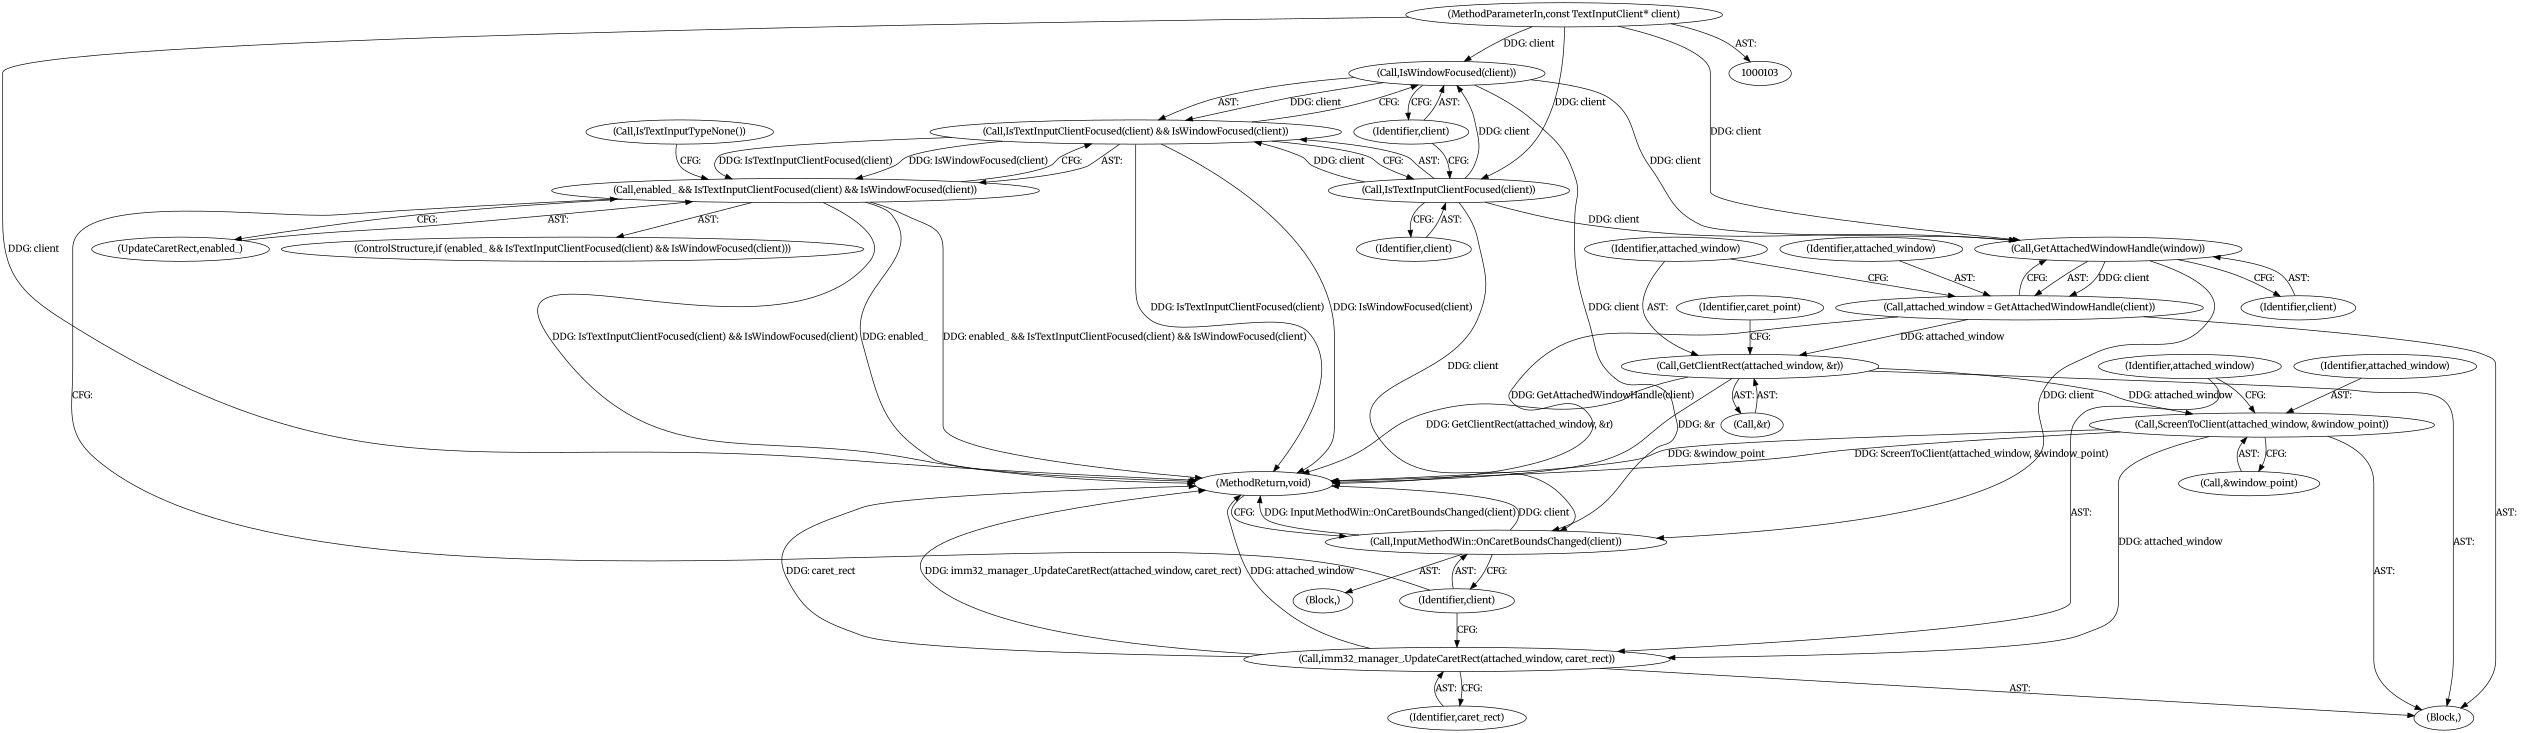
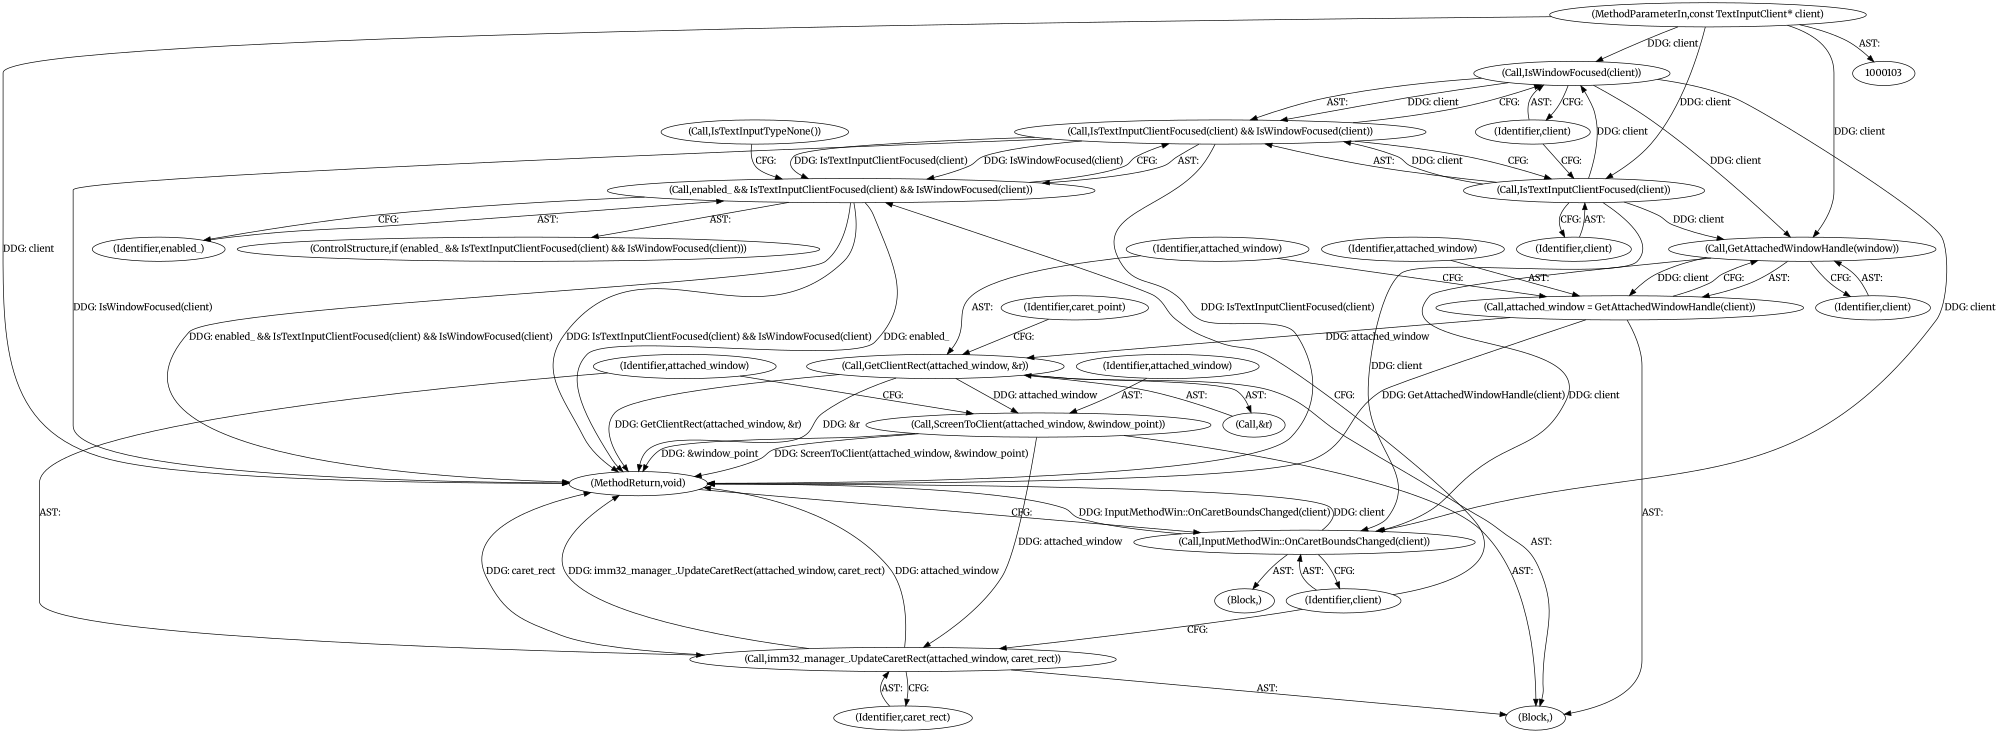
(181, 249) -> (159, 249)
(2249, 484) -> none
